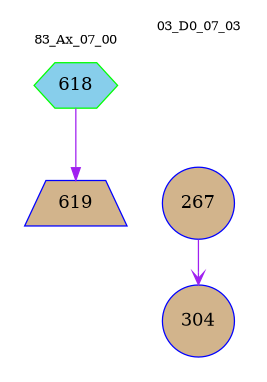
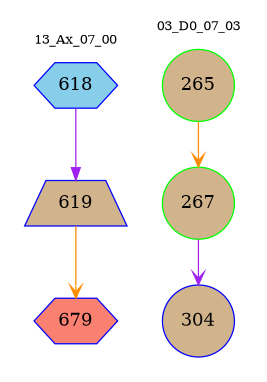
(76, 41) -> (76, 41)
(76, 85) -> (76, 85)
none -> (198, 85)
(198, 203) -> (198, 203)
none -> (76, 321)
